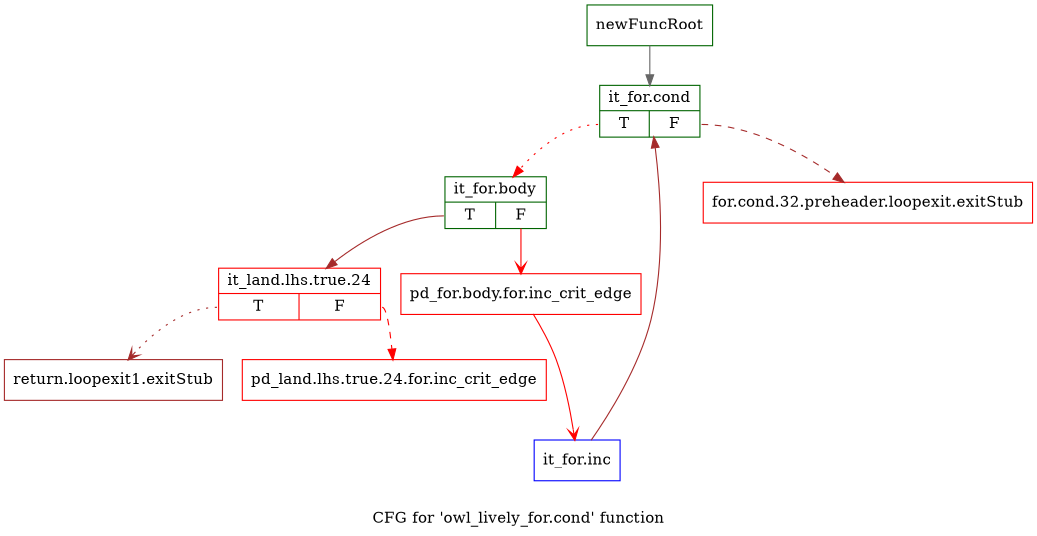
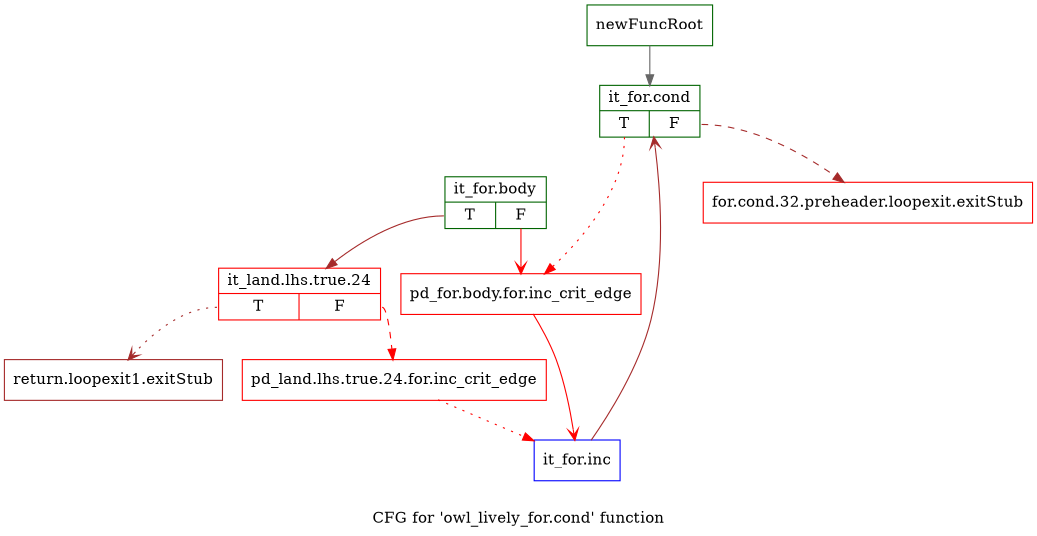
(555, 138) -> (601, 208)
(655, 301) -> (655, 301)
none -> (481, 418)
